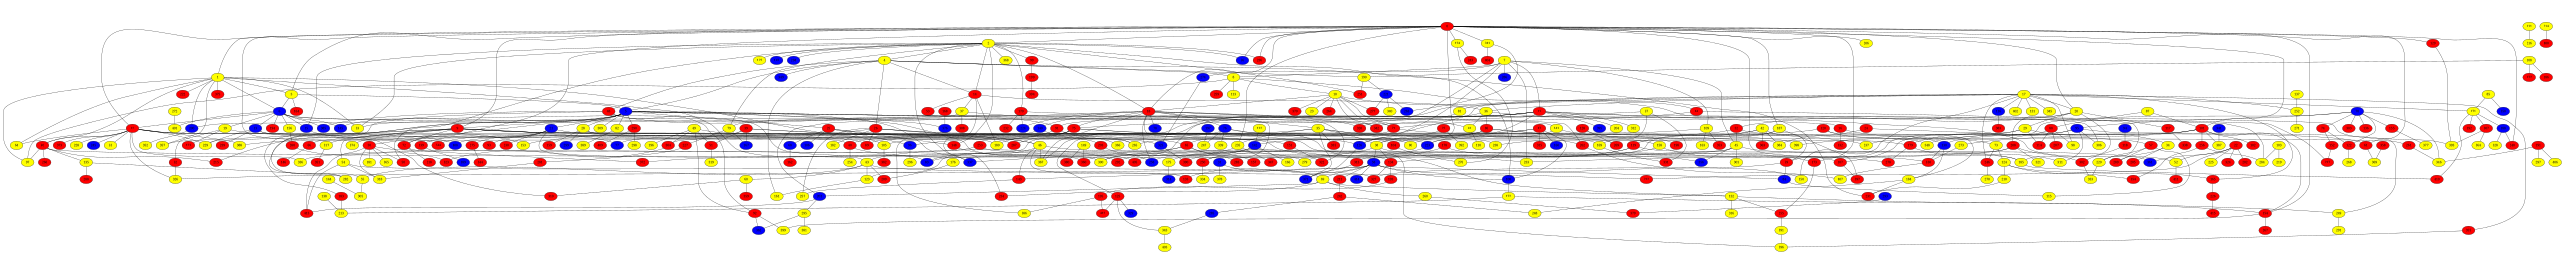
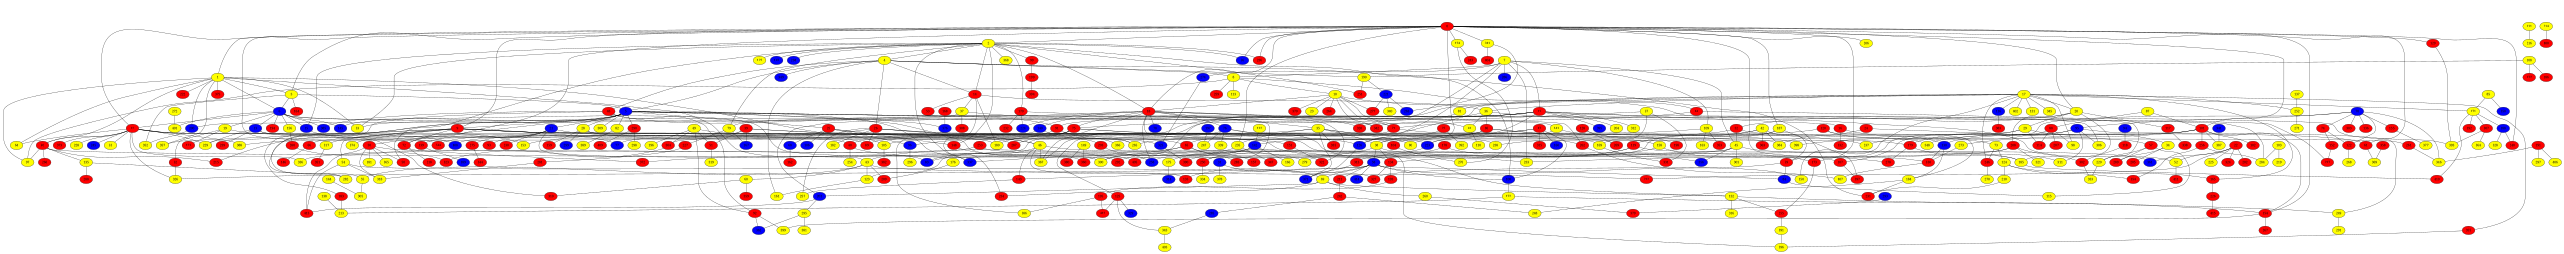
none -> (233, 99)
